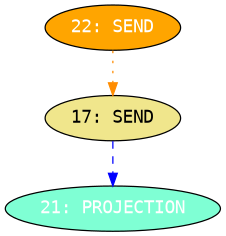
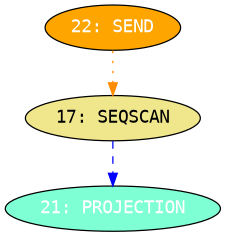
(113, 118) -> (113, 118)
